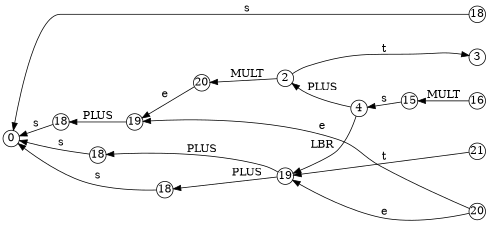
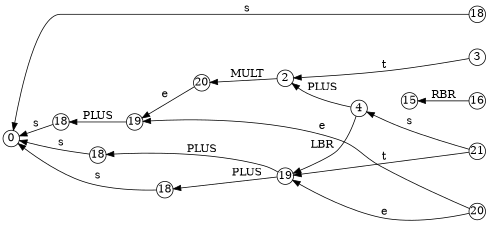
(375, 54) -> (386, 71)
(443, 95) -> (443, 95)
(388, 104) -> (421, 134)
